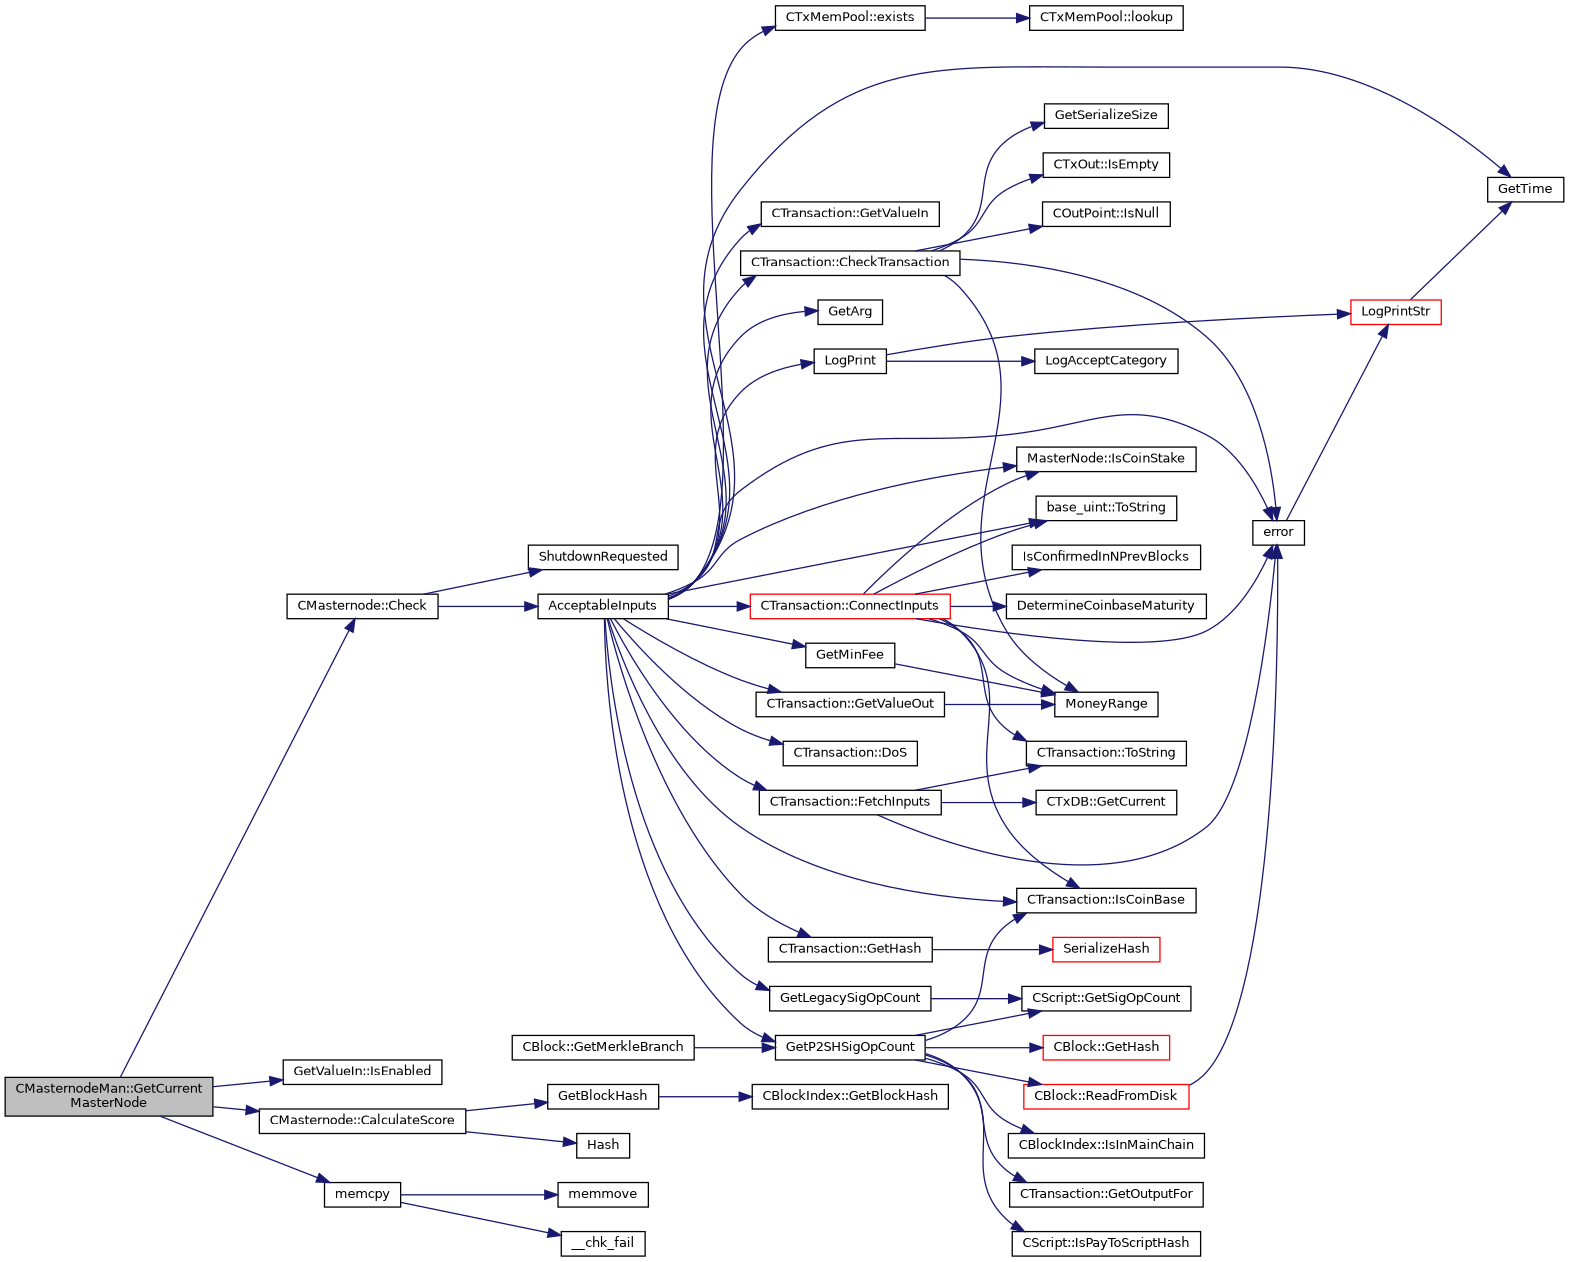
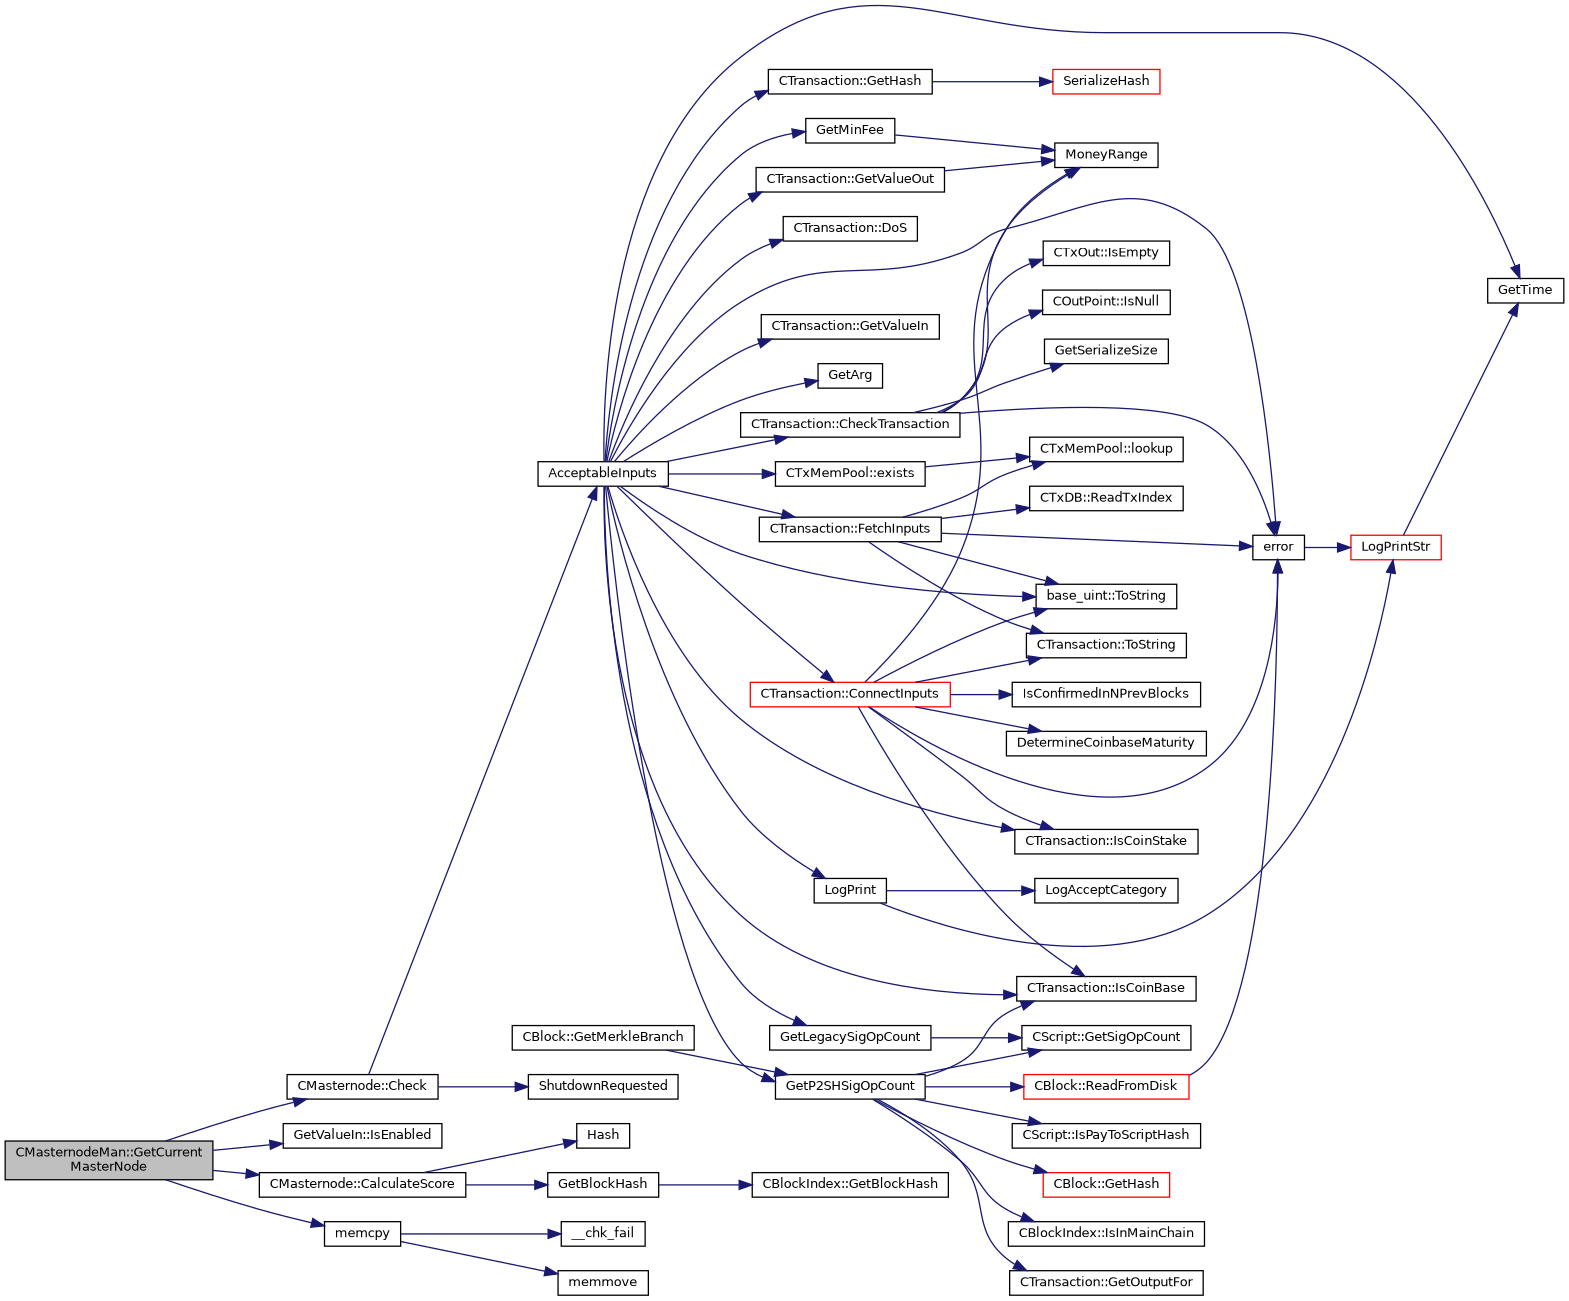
(1106, 459) -> (1106, 842)
none -> (966, 496)
none -> (972, 561)
(1106, 803) -> (1106, 498)
